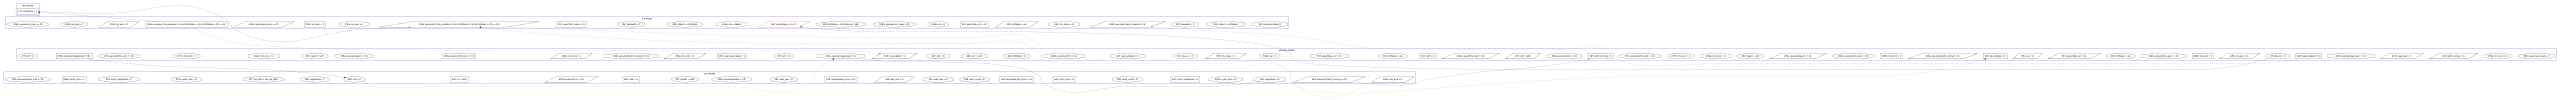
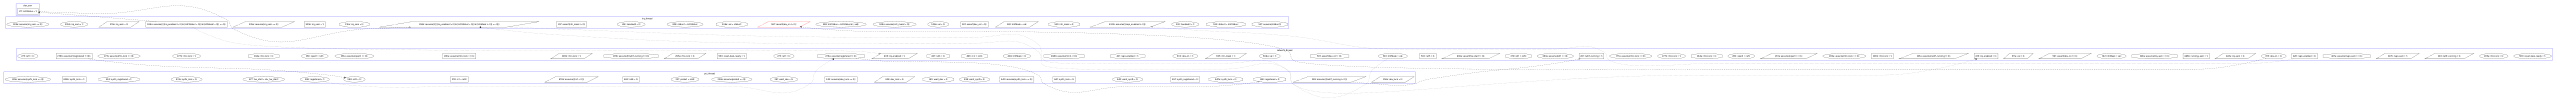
(28, 6) -> (28, 6)
(1523, 56) -> (1518, 56)
(2203, 56) -> (2196, 56)
